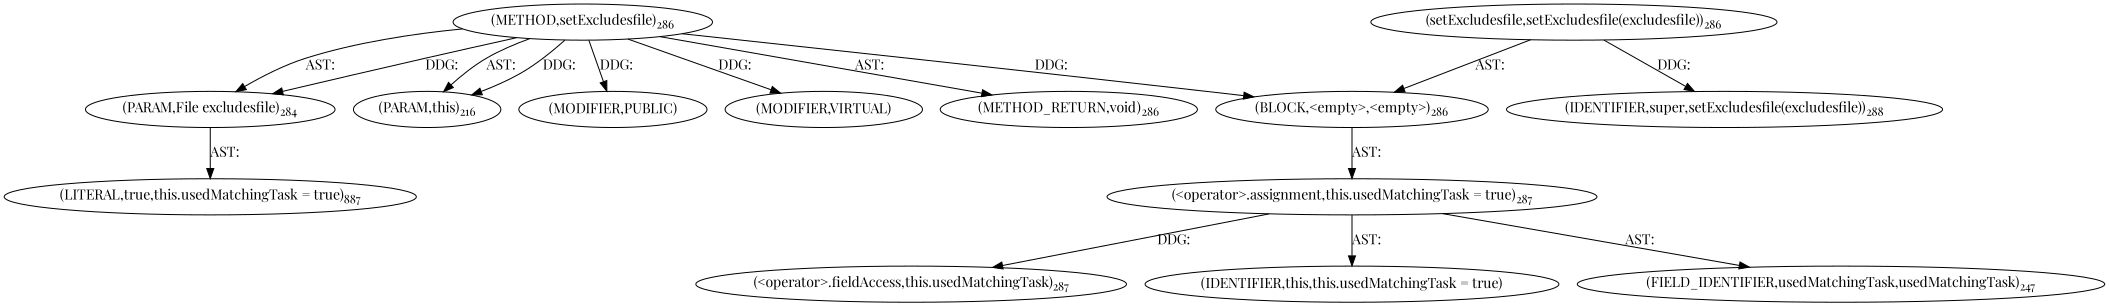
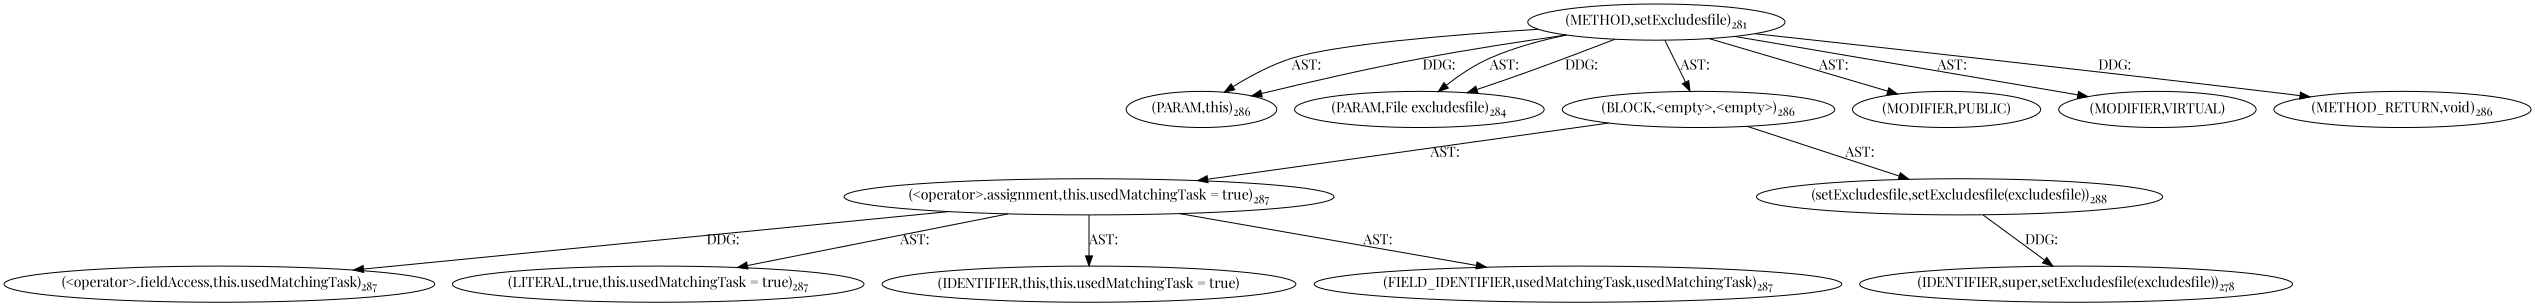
(666, 21) -> (1739, 21)
(1713, 21) -> (2099, 195)
(1467, 64) -> (1823, 151)
(618, 66) -> (1836, 66)
(737, 66) -> (1955, 66)
(872, 66) -> (2117, 66)
(1053, 66) -> (1698, 66)
(468, 108) -> (1242, 108)
(1875, 108) -> (2227, 283)
(210, 148) -> (878, 240)
(352, 195) -> (800, 283)
(2028, 283) -> (1765, 283)
